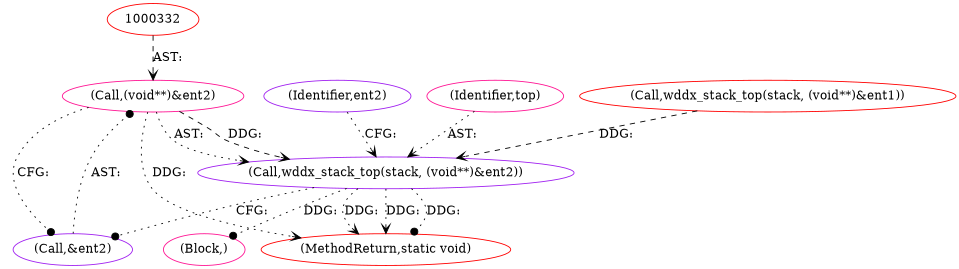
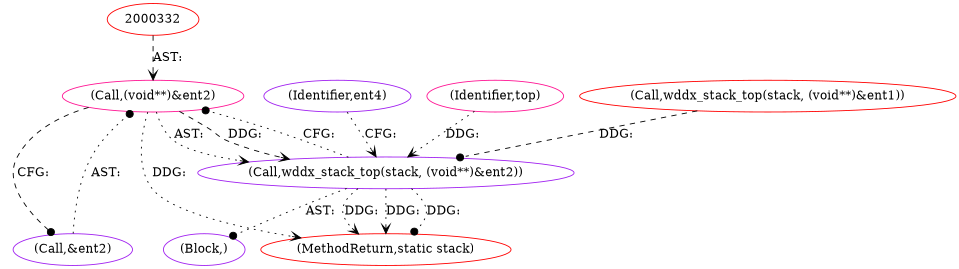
(153, 19) -> (153, 19)
(337, 96) -> (337, 96)
(464, 134) -> (464, 134)
(581, 134) -> (581, 134)
(18, 155) -> (18, 155)
(216, 209) -> (279, 132)
(322, 211) -> (322, 211)
(204, 250) -> (204, 250)
(386, 250) -> (386, 250)
